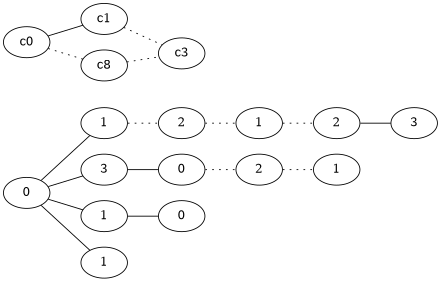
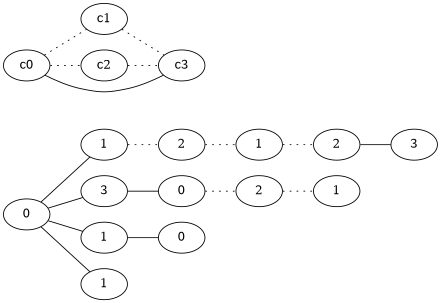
(66, 31) -> (65, 42)
(104, 65) -> (104, 65)
none -> (104, 92)
